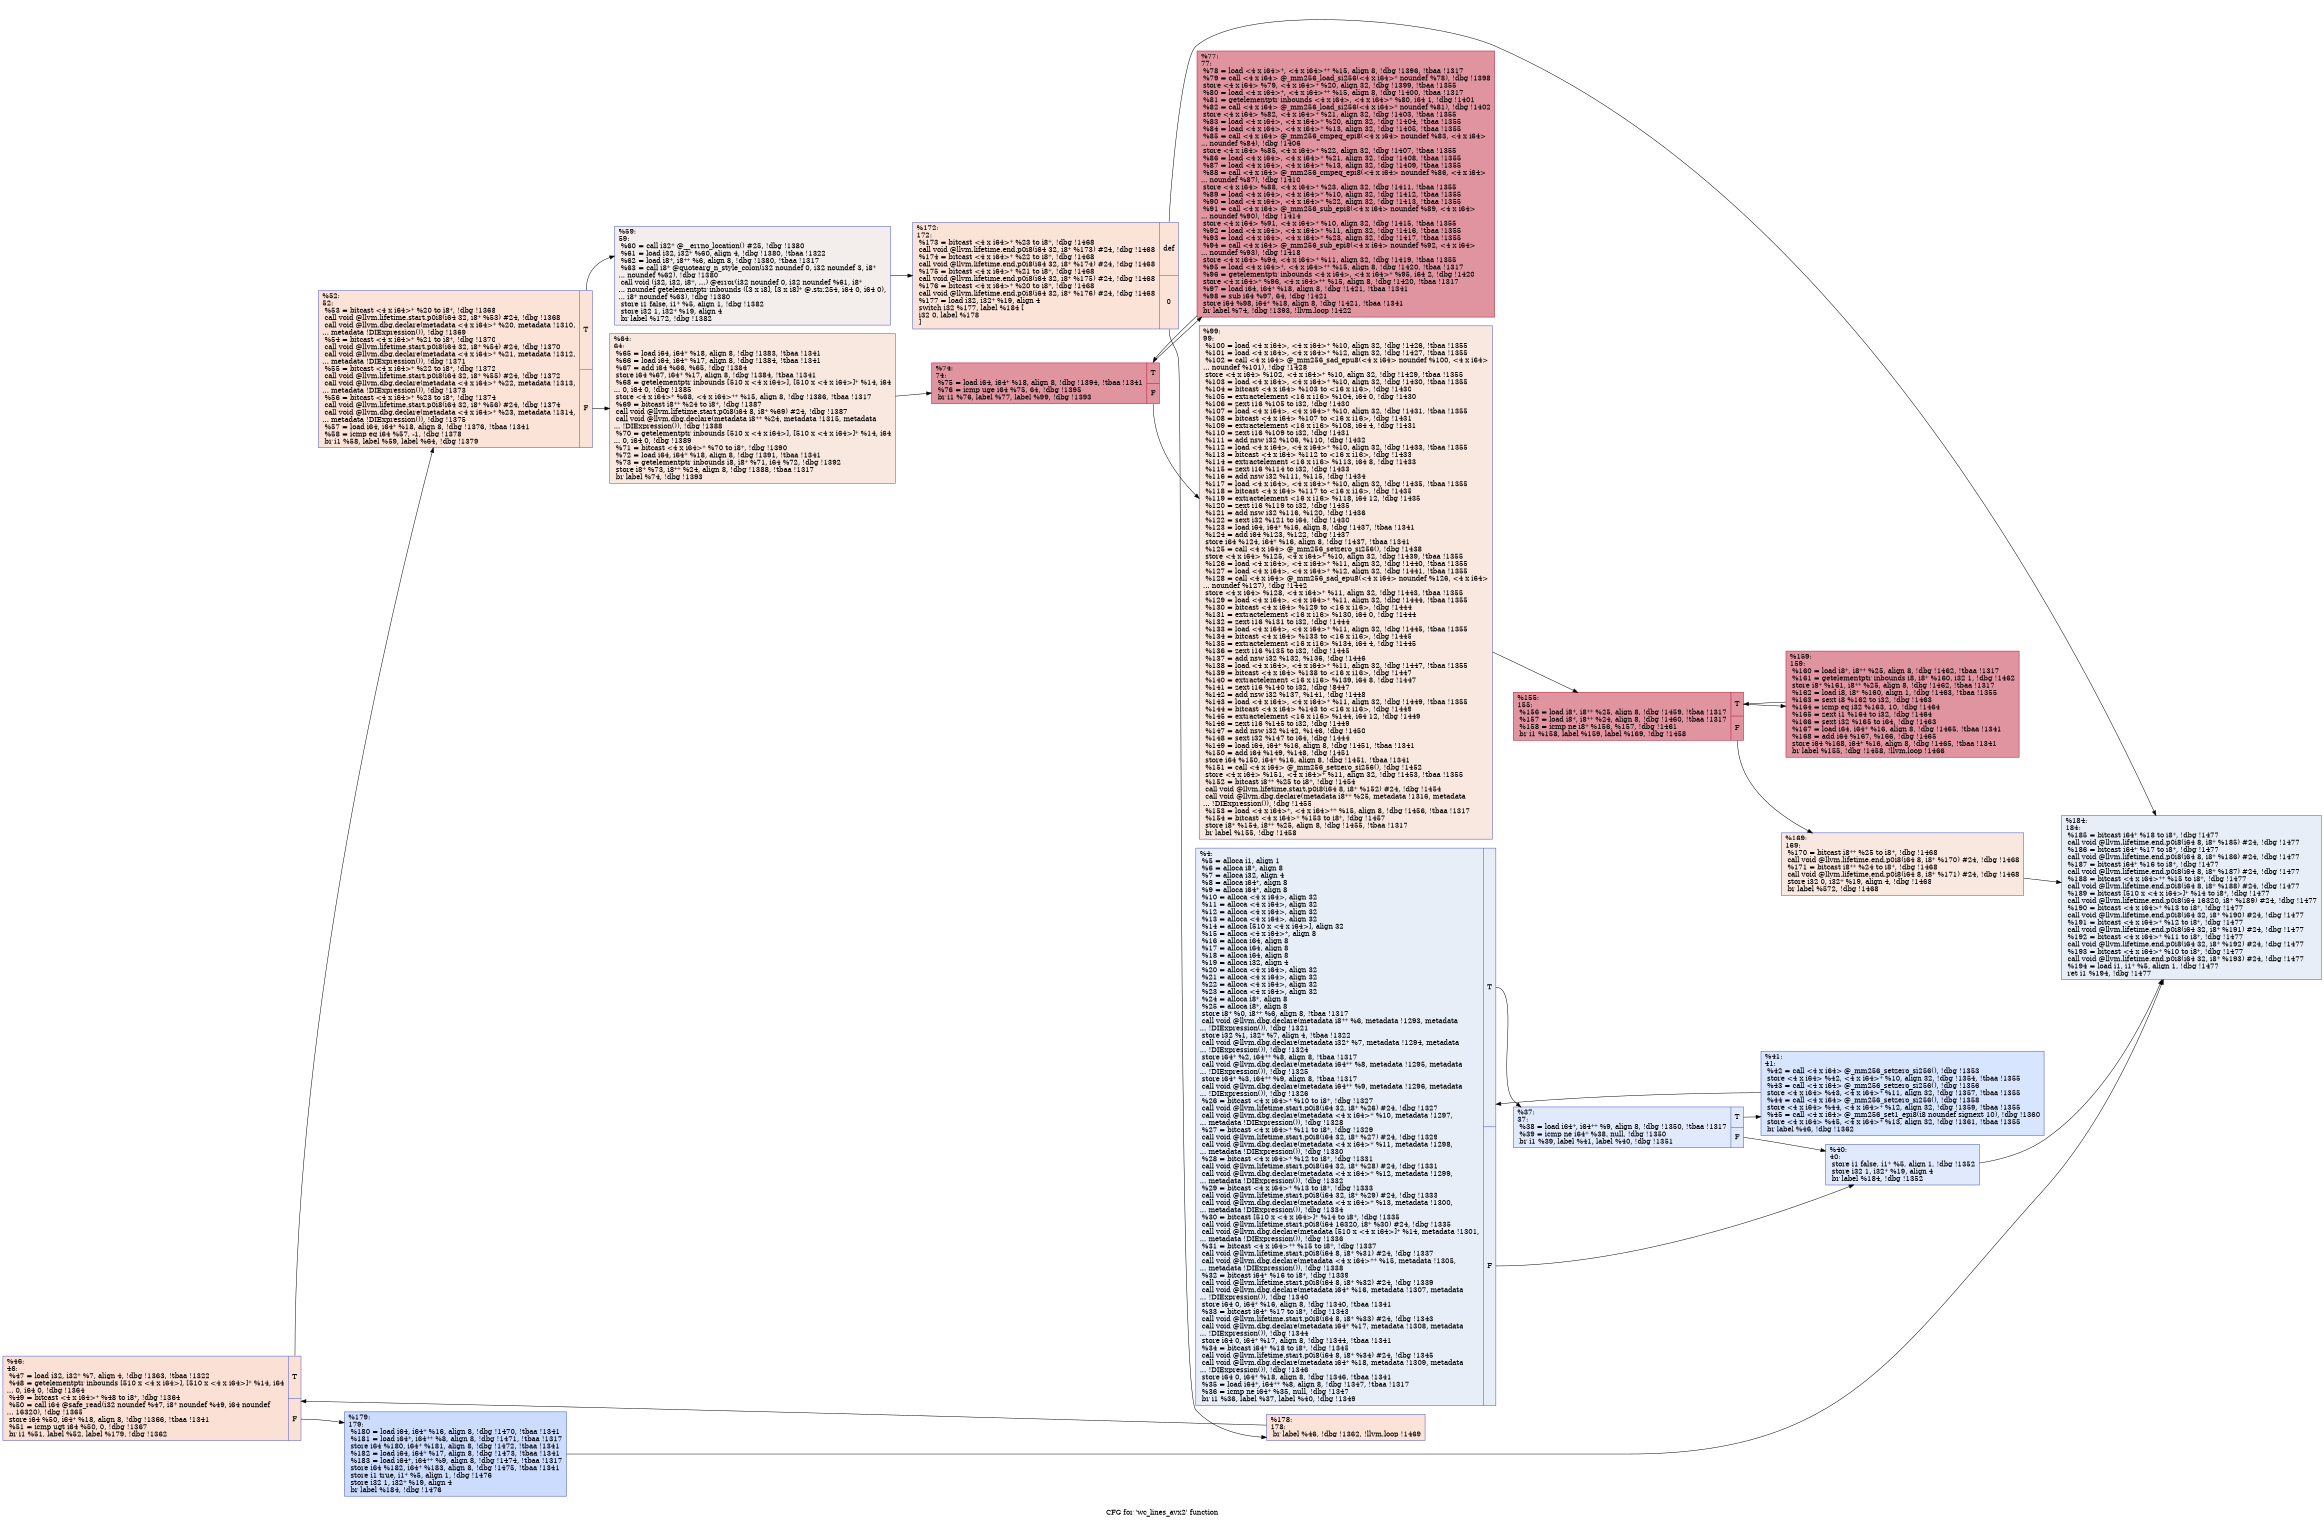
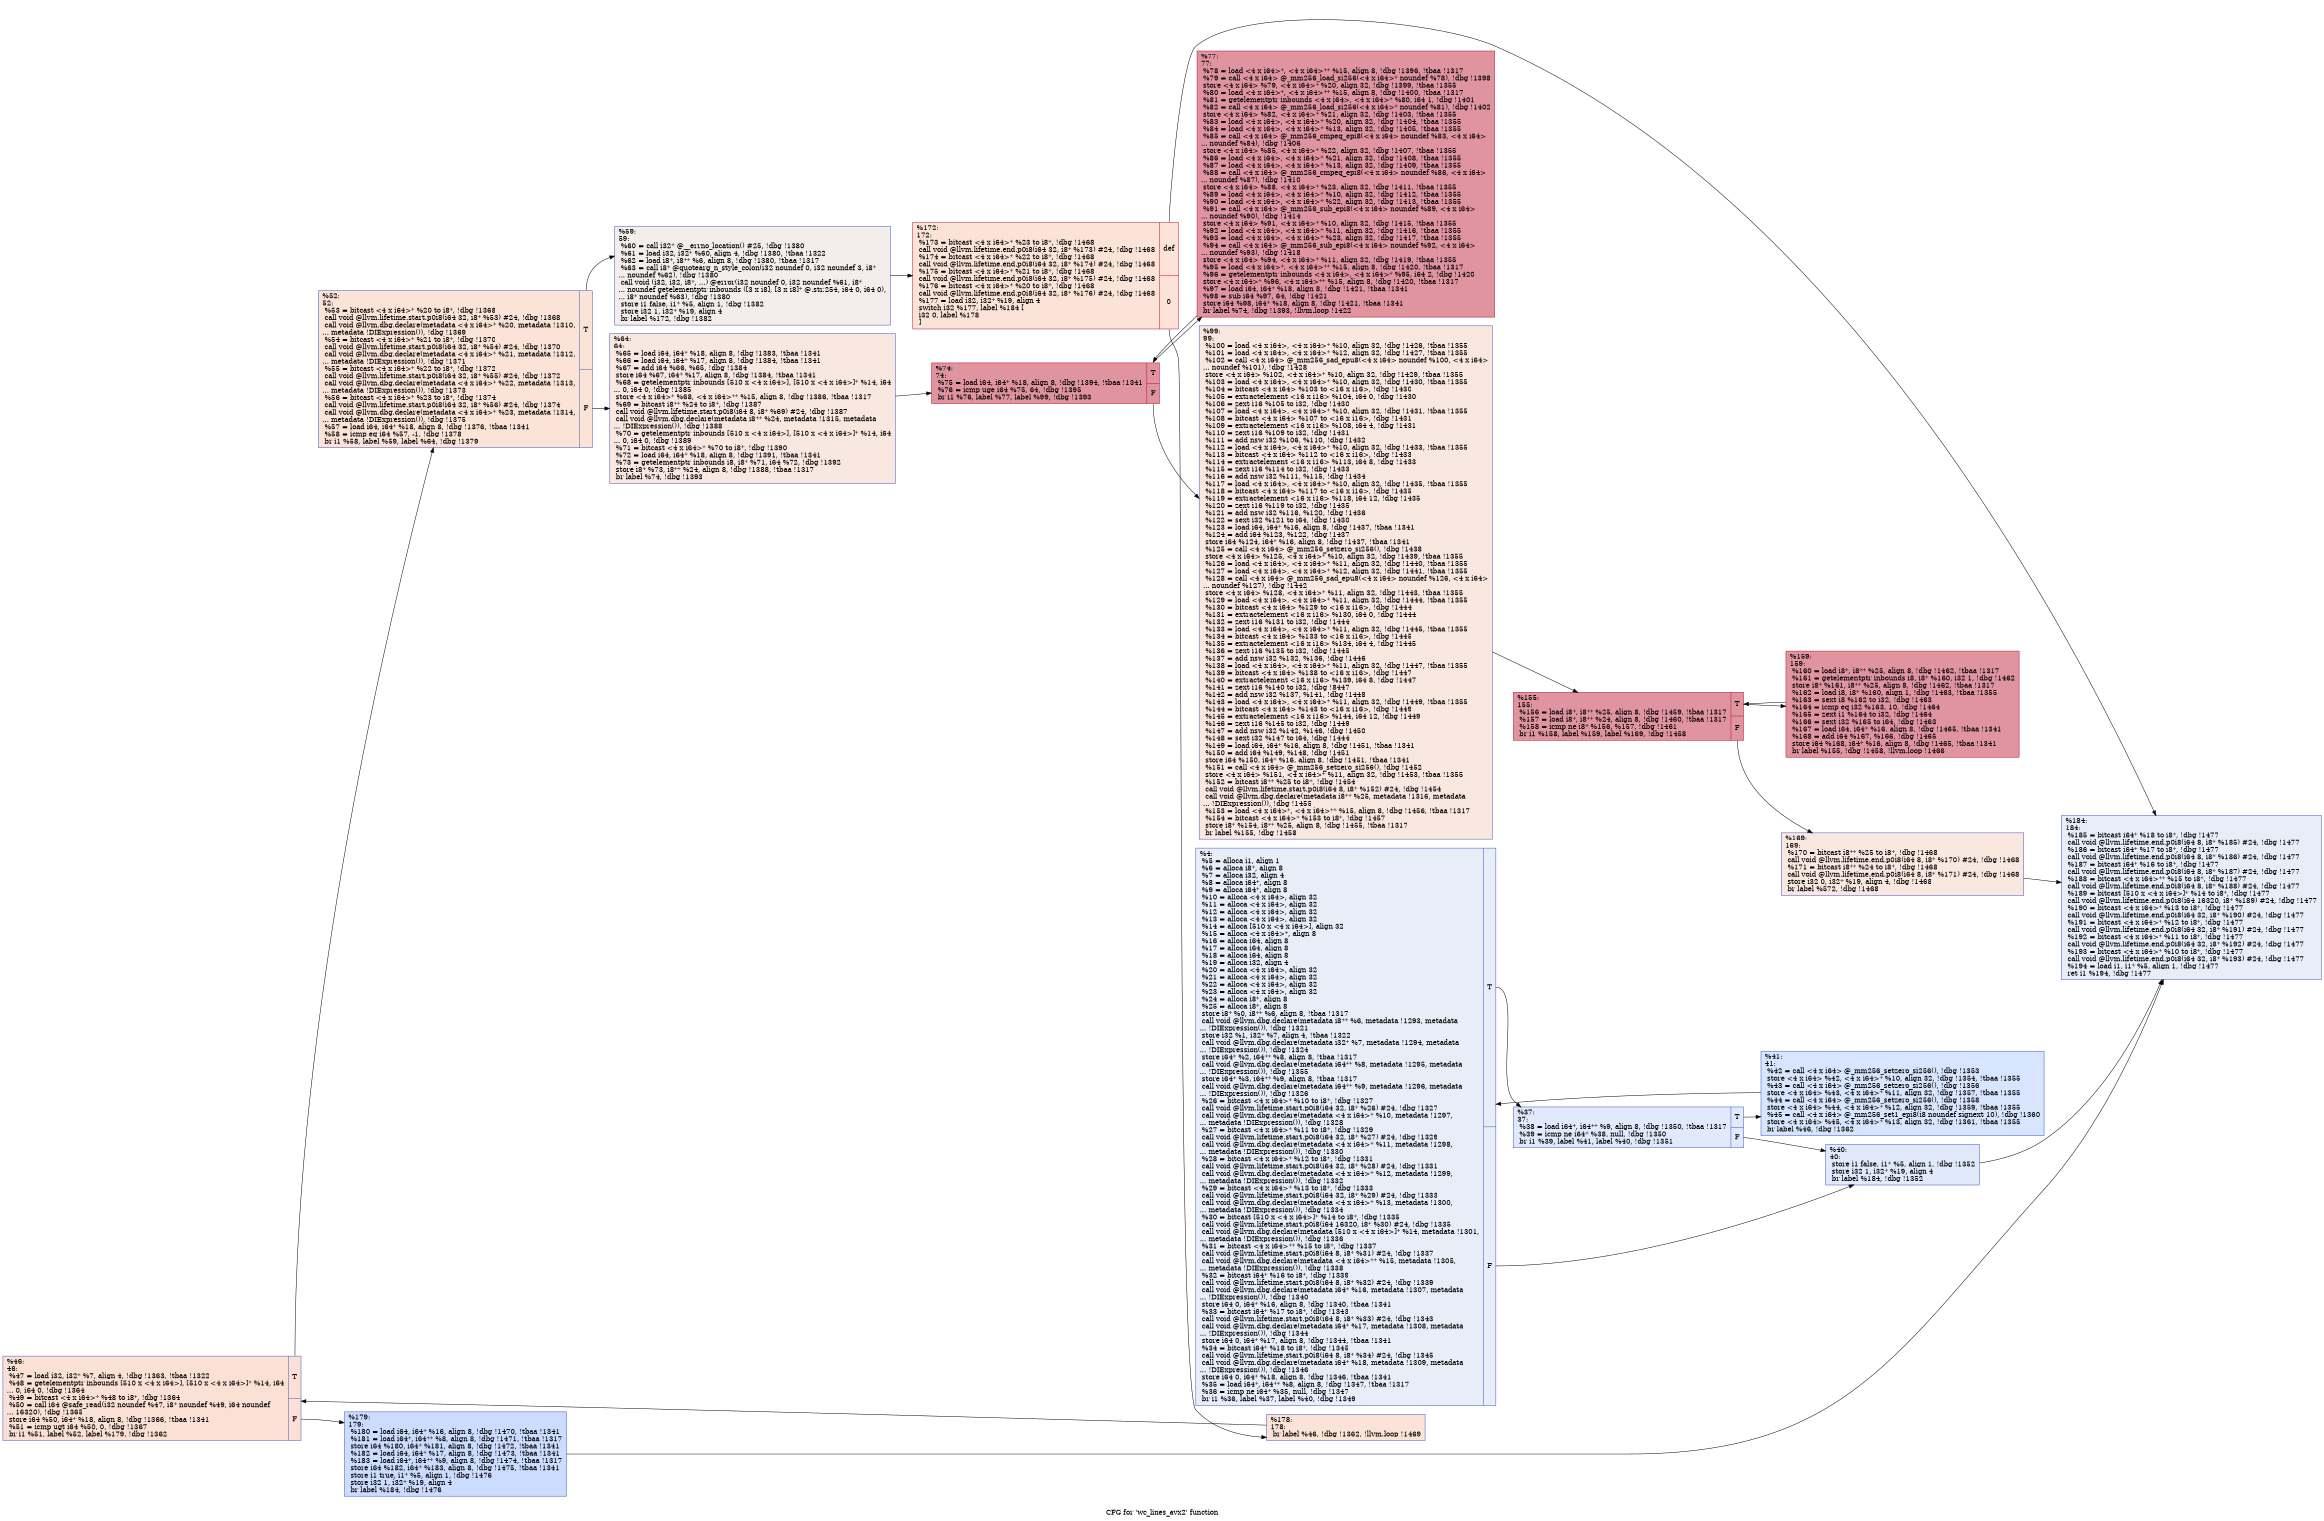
(1046, 276) -> (1046, 276)
(1254, 1072) -> (1254, 1072)
